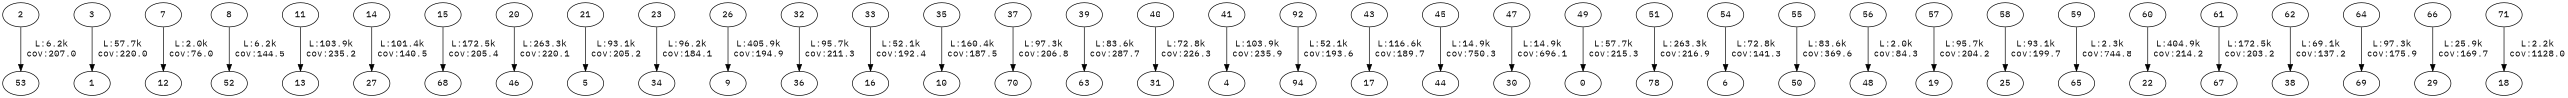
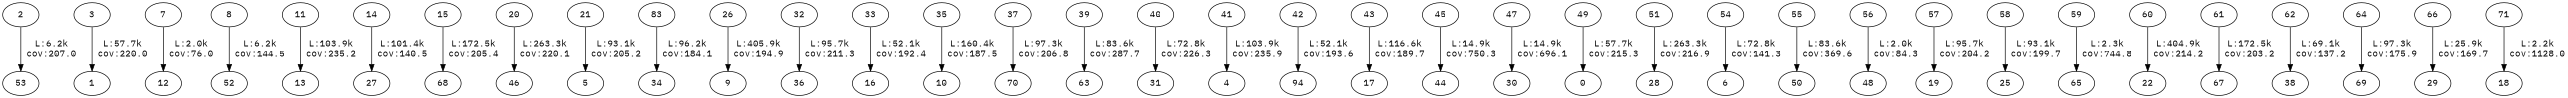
(657, 15) -> (657, 15)
(1298, 15) -> (1298, 15)
(1654, 83) -> (1654, 83)
